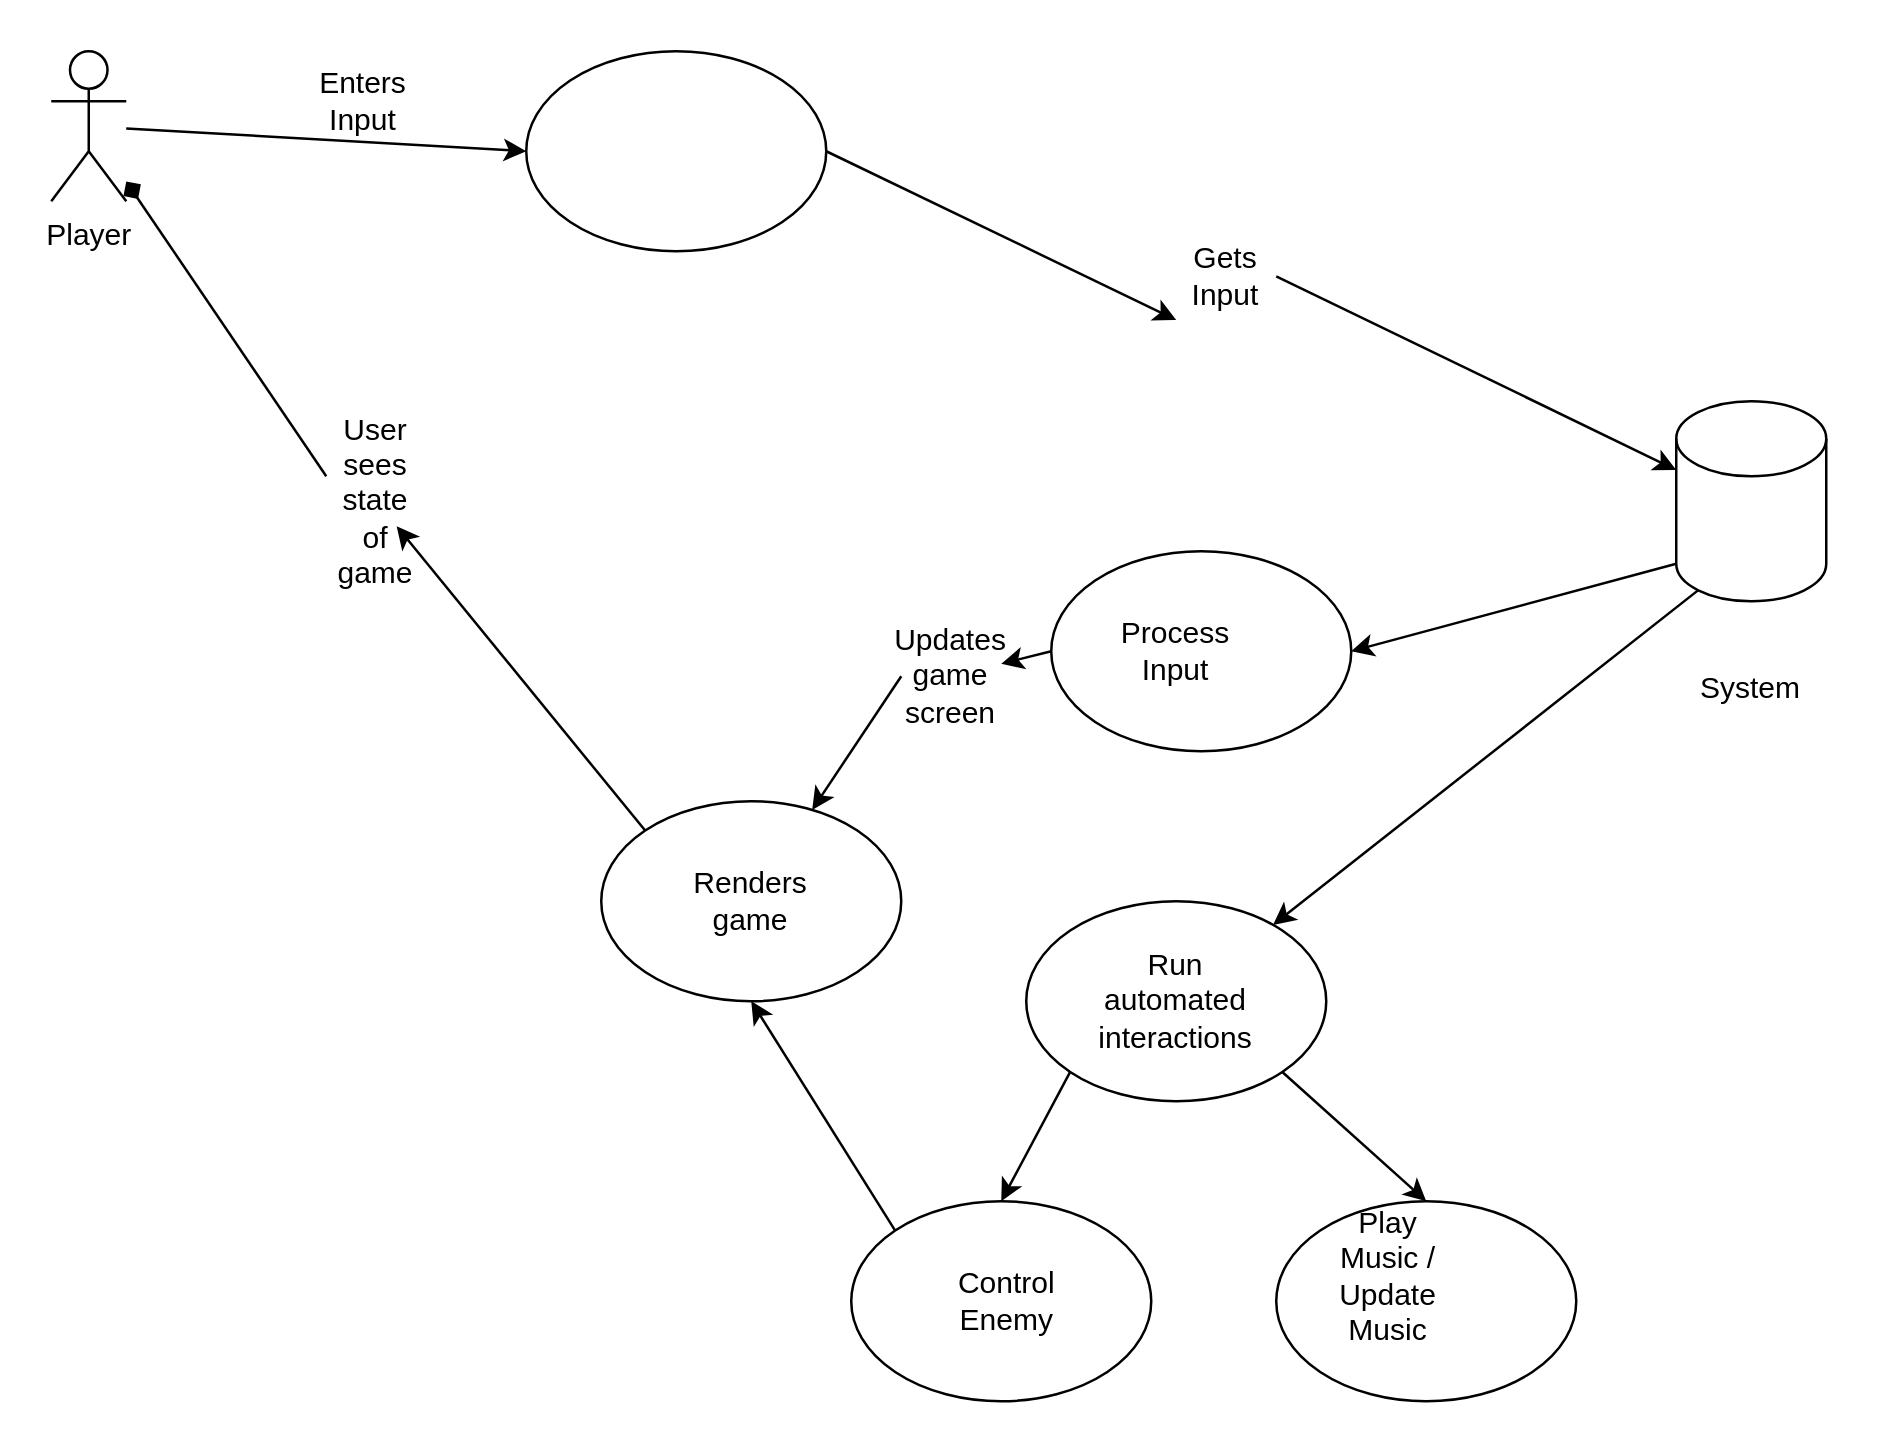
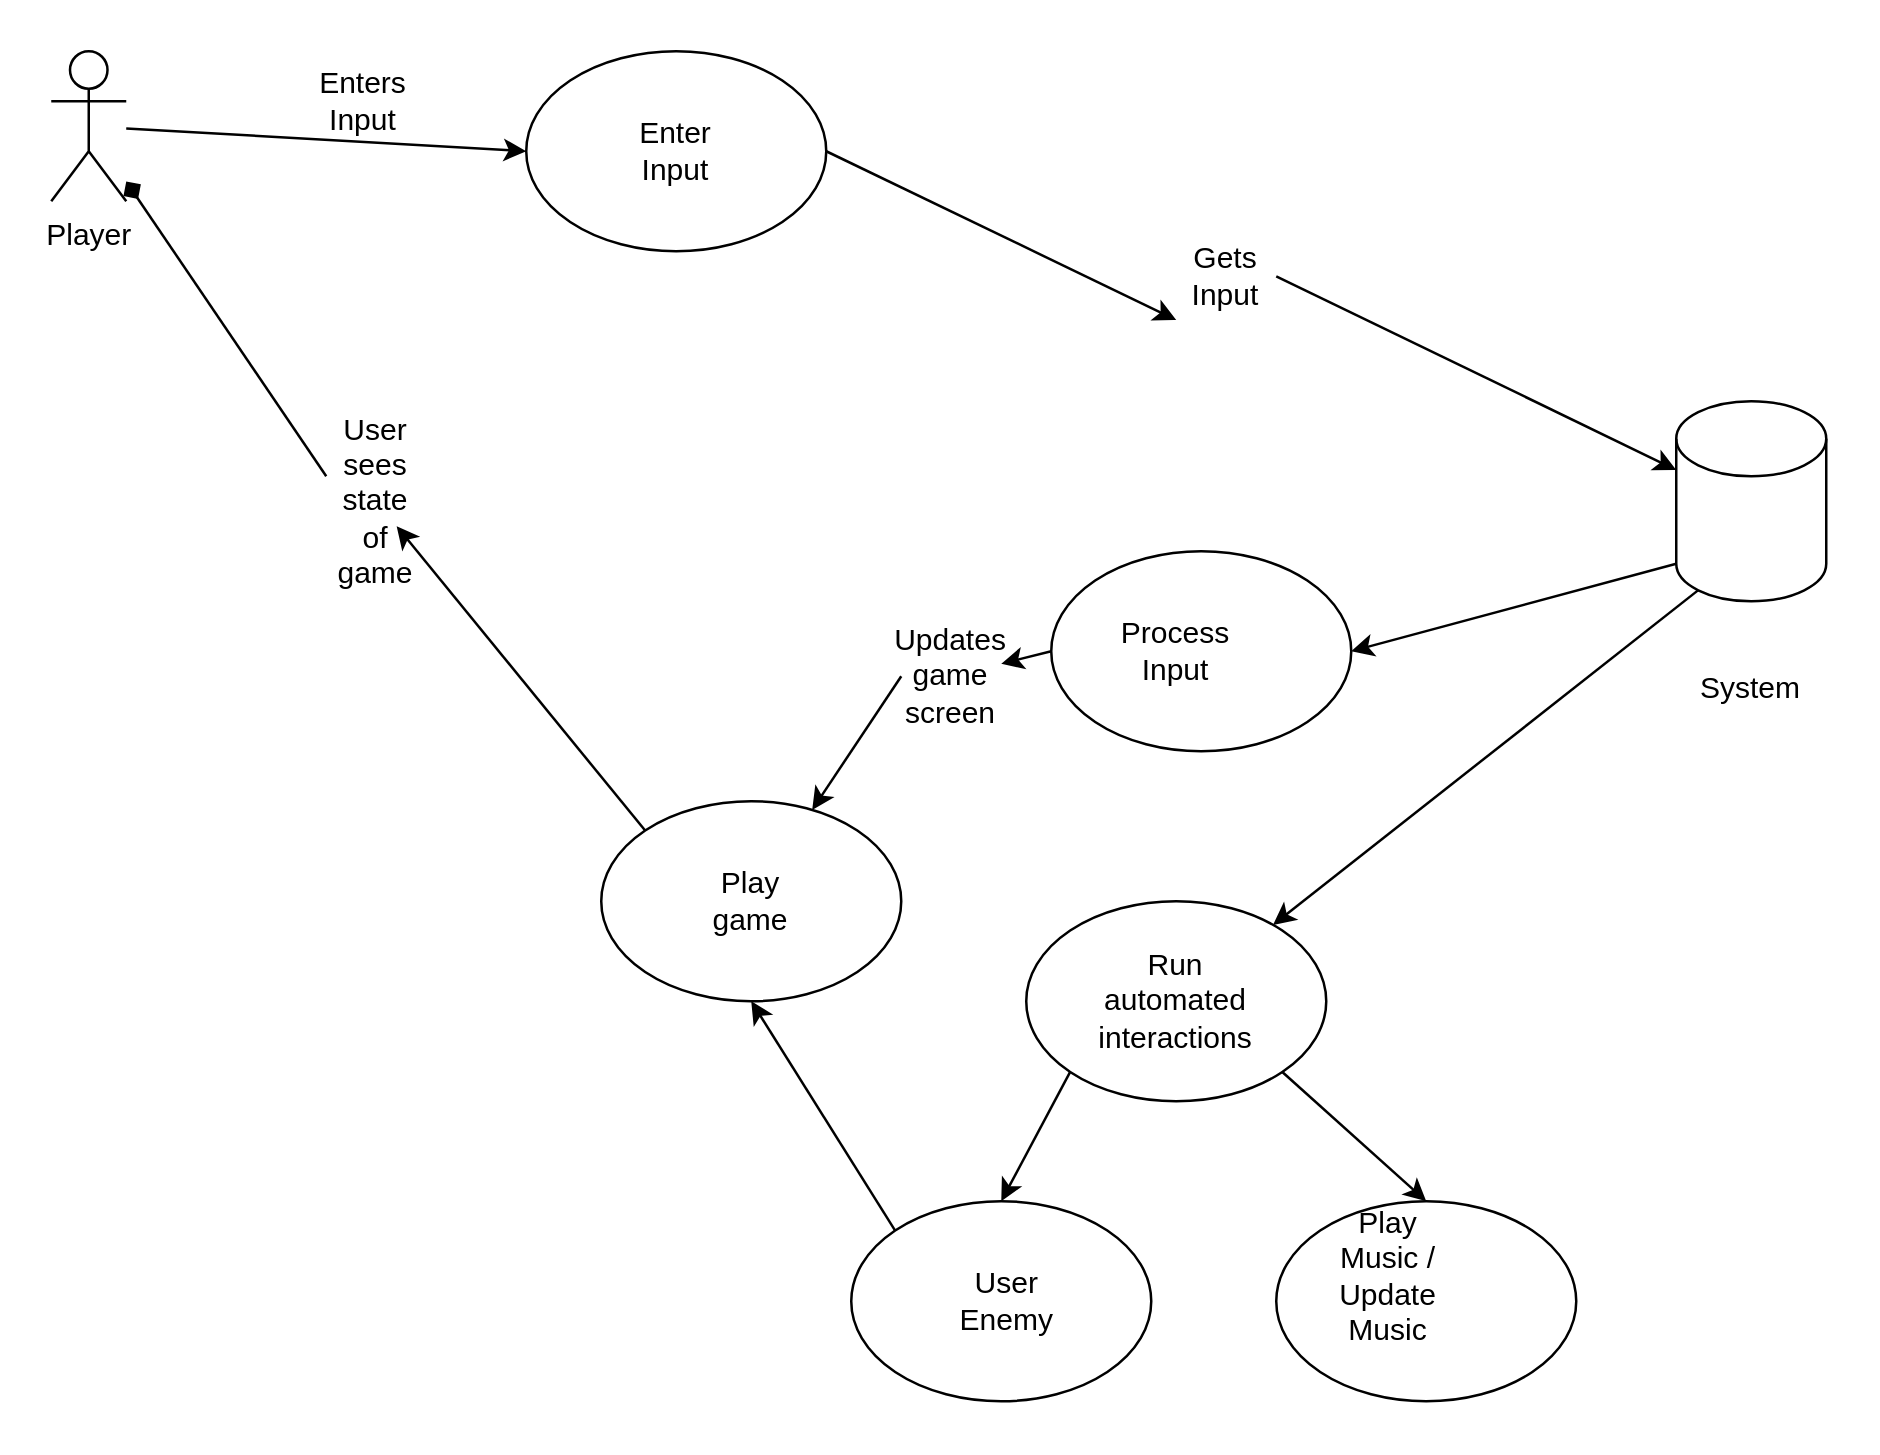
none -> (676, 151)
(751, 901) -> (751, 901)
(1008, 1301) -> (1008, 1301)
